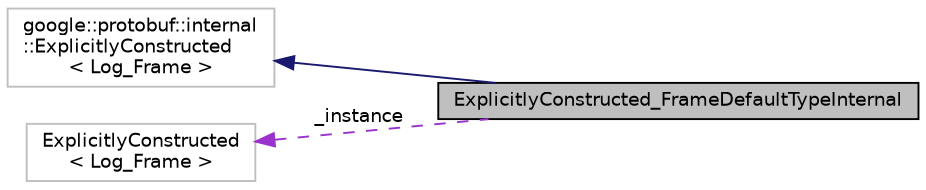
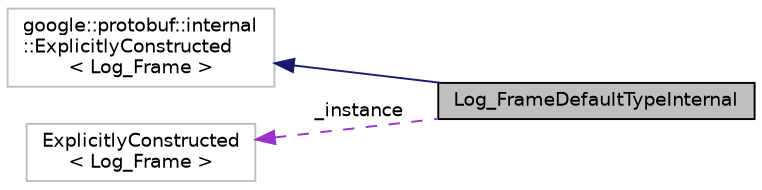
(678, 101) -> (596, 101)
